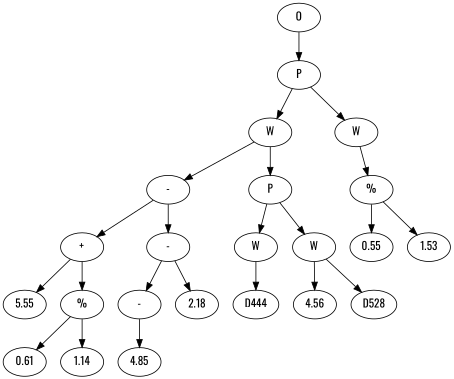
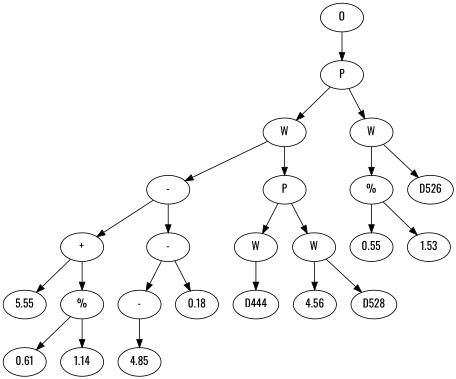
none -> (430, 190)
(197, 305) -> (197, 305)
